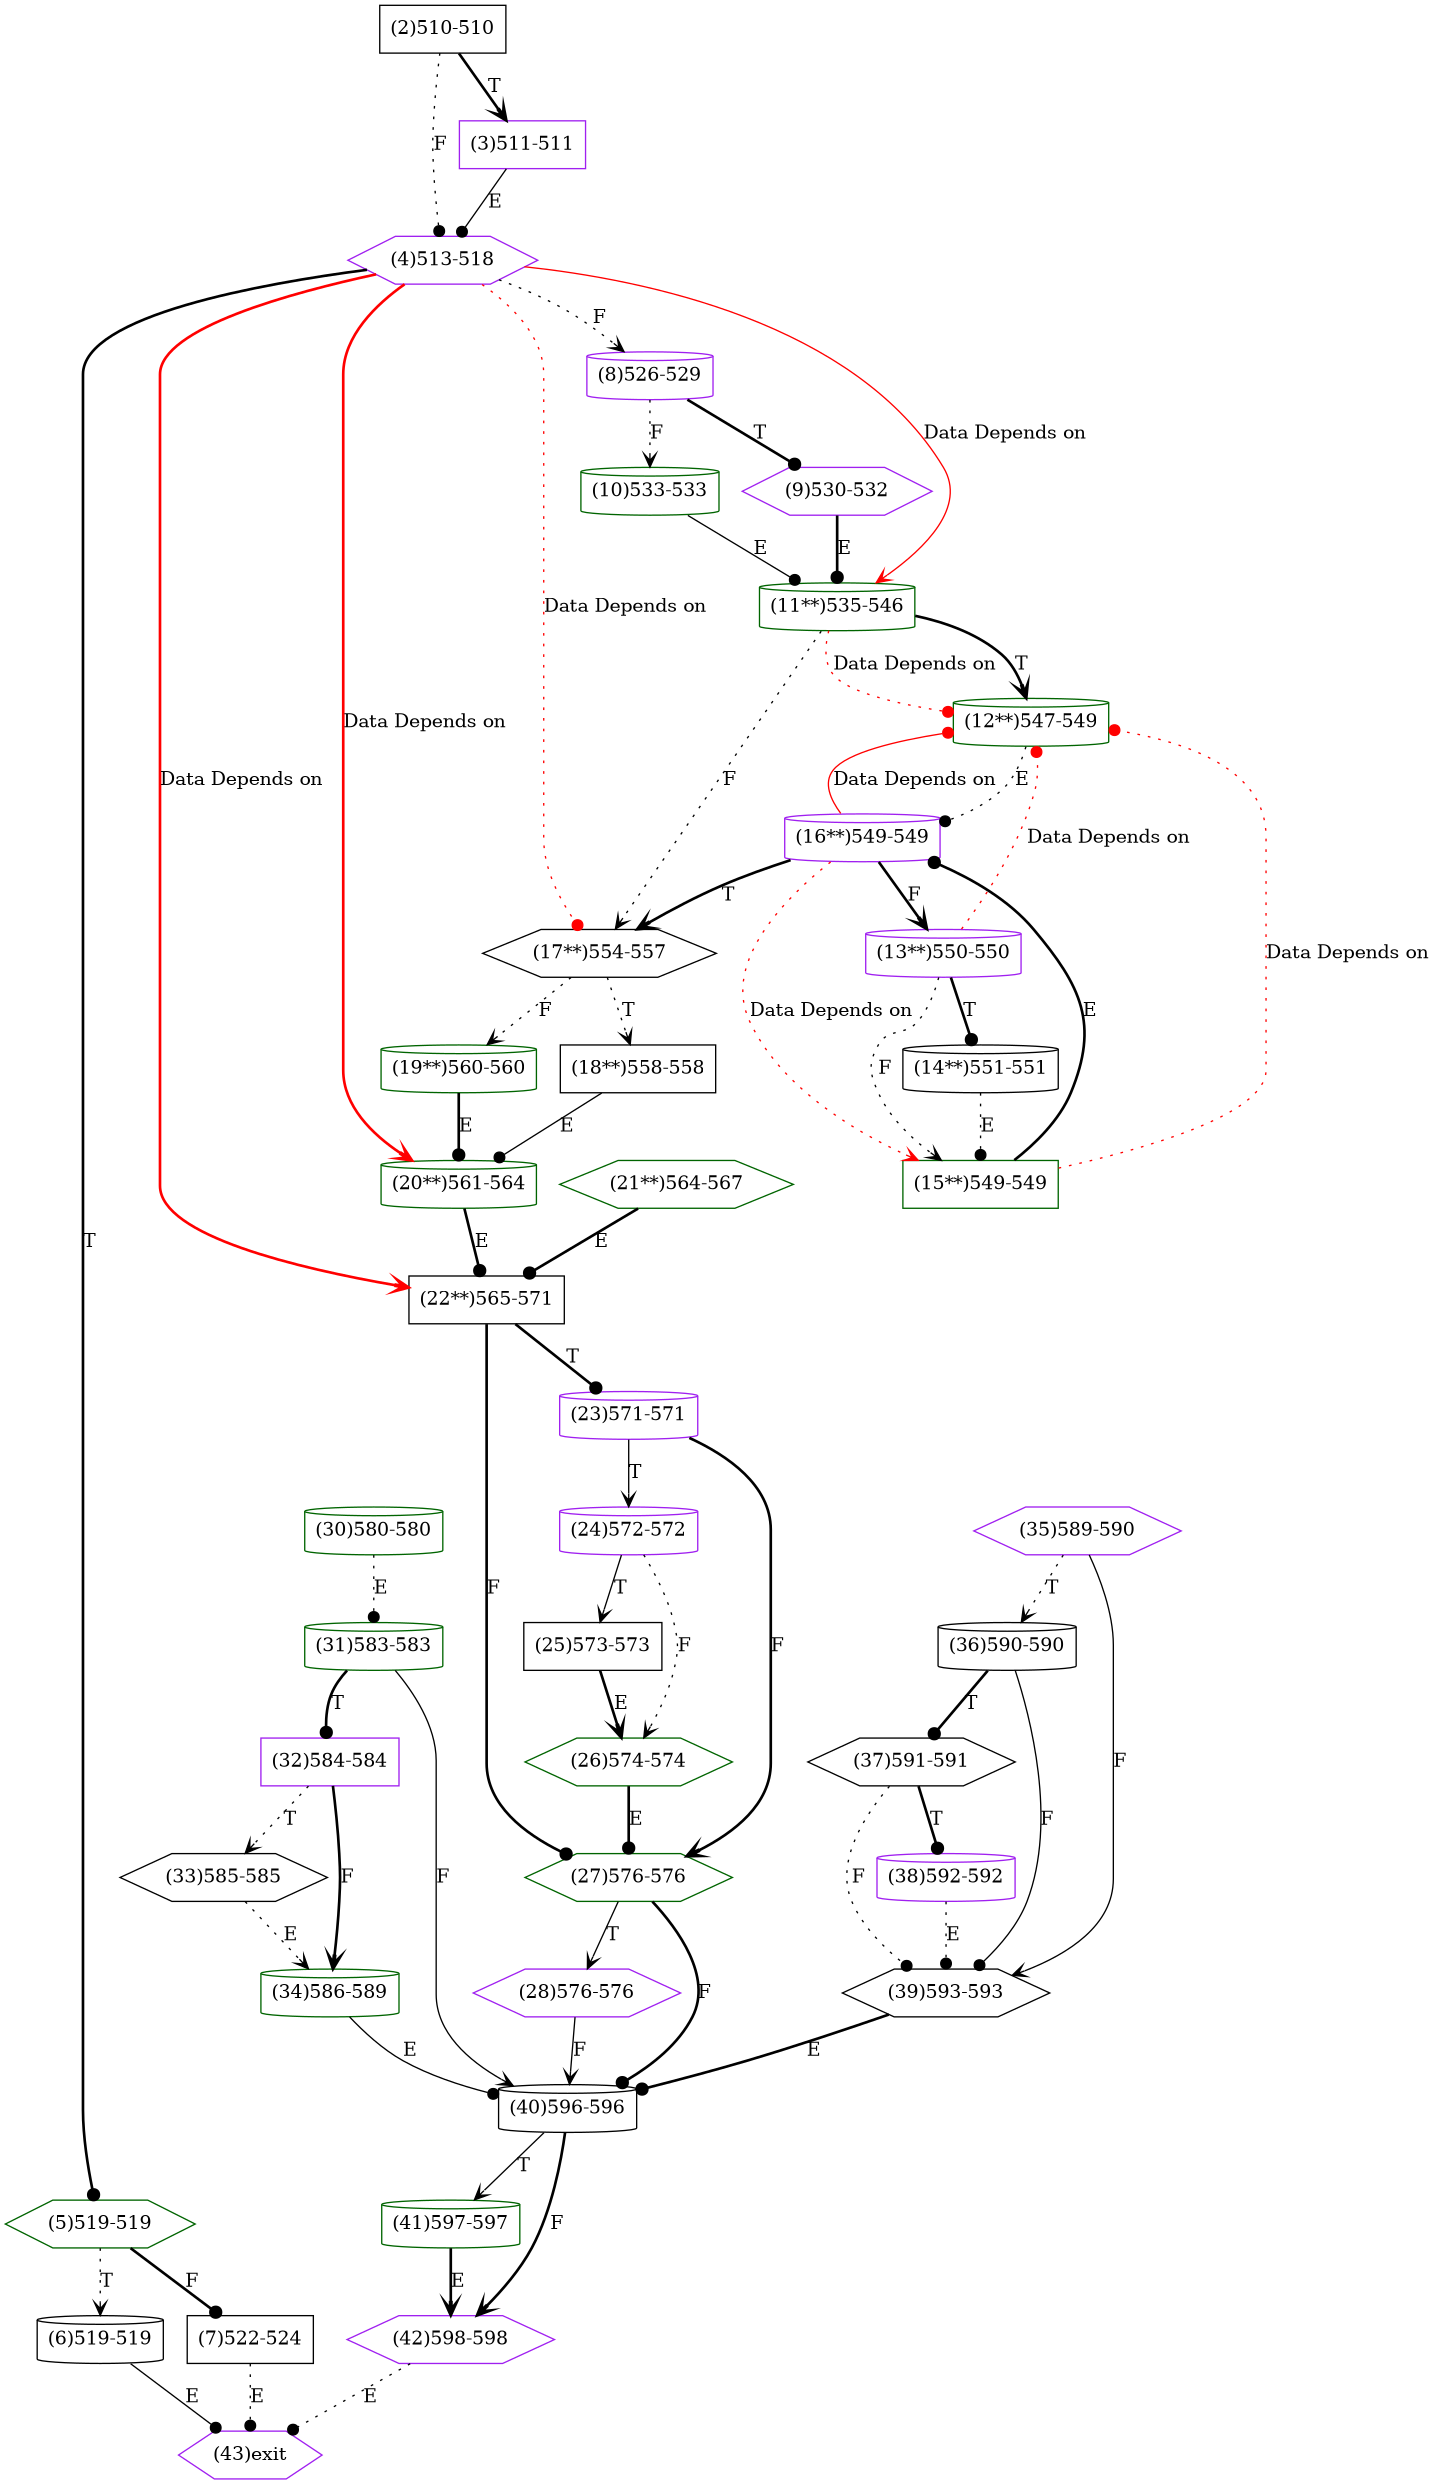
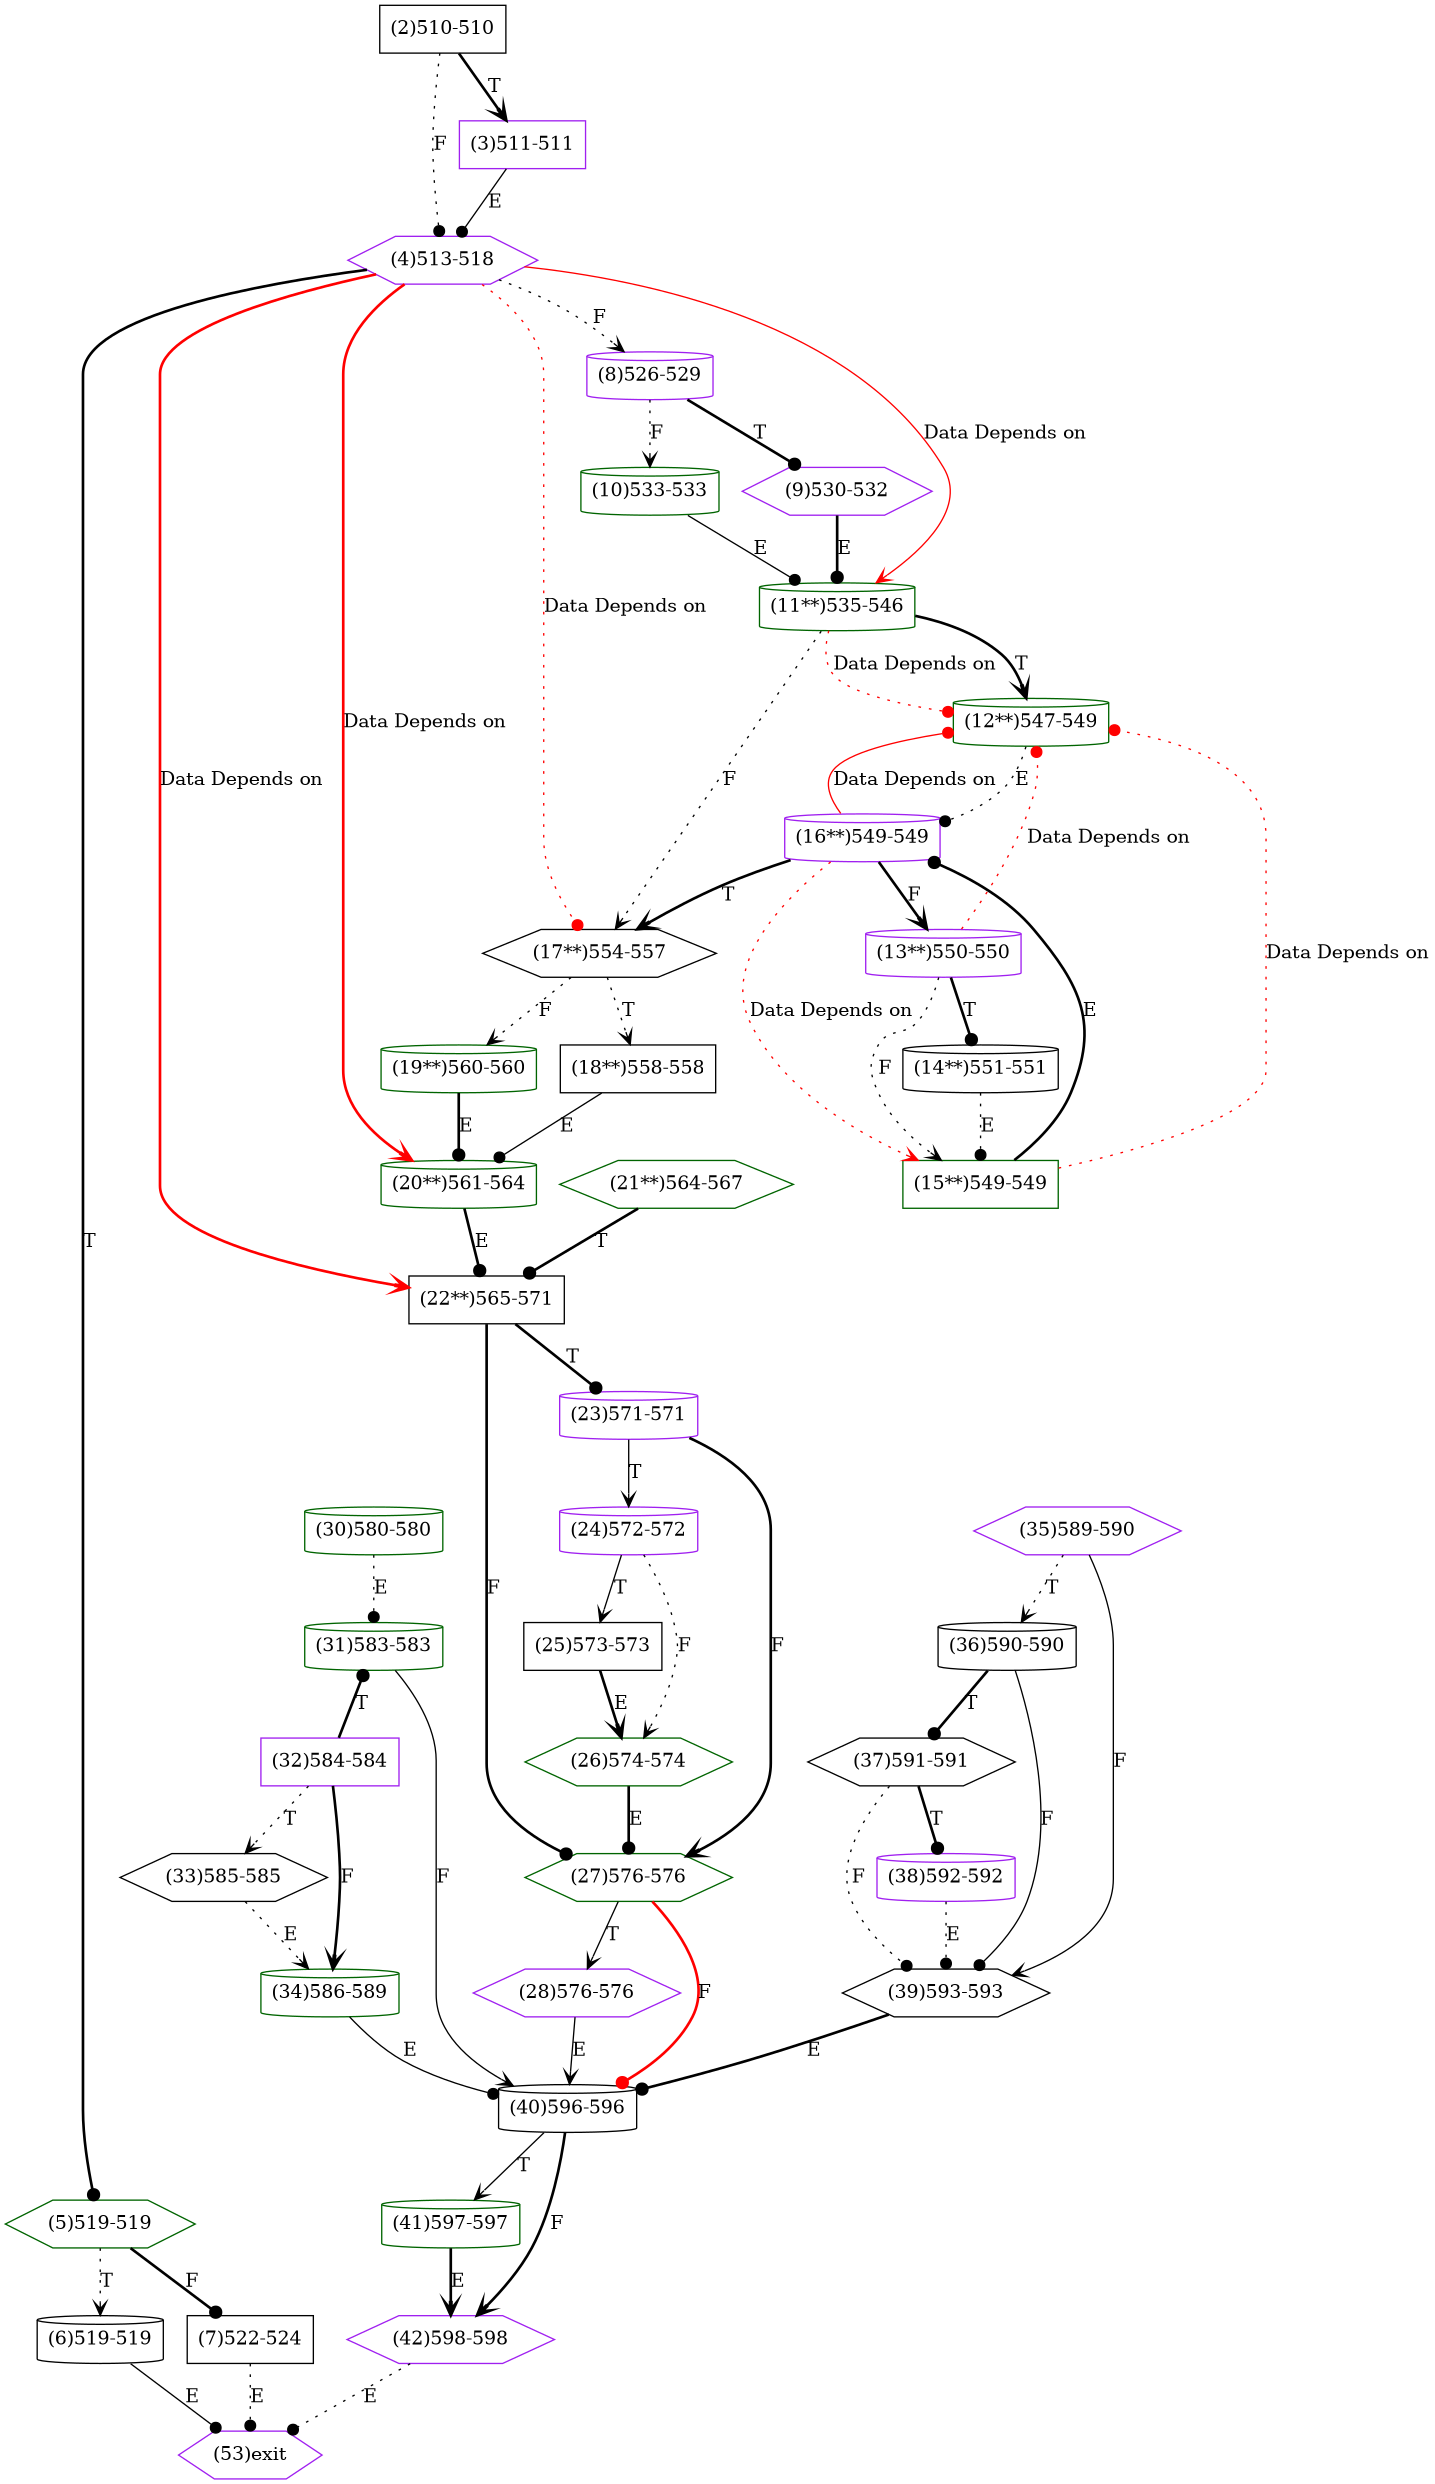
(601, 1242) -> (601, 1242)
(330, 1696) -> (350, 1709)
(698, 1999) -> (698, 1999)
(580, 2051) -> (580, 2051)
(250, 2455) -> (250, 2455)
